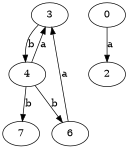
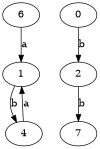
(50, 15) -> (21, 74)
(110, 45) -> (82, 45)
(25, 101) -> (78, 101)
(47, 101) -> none
